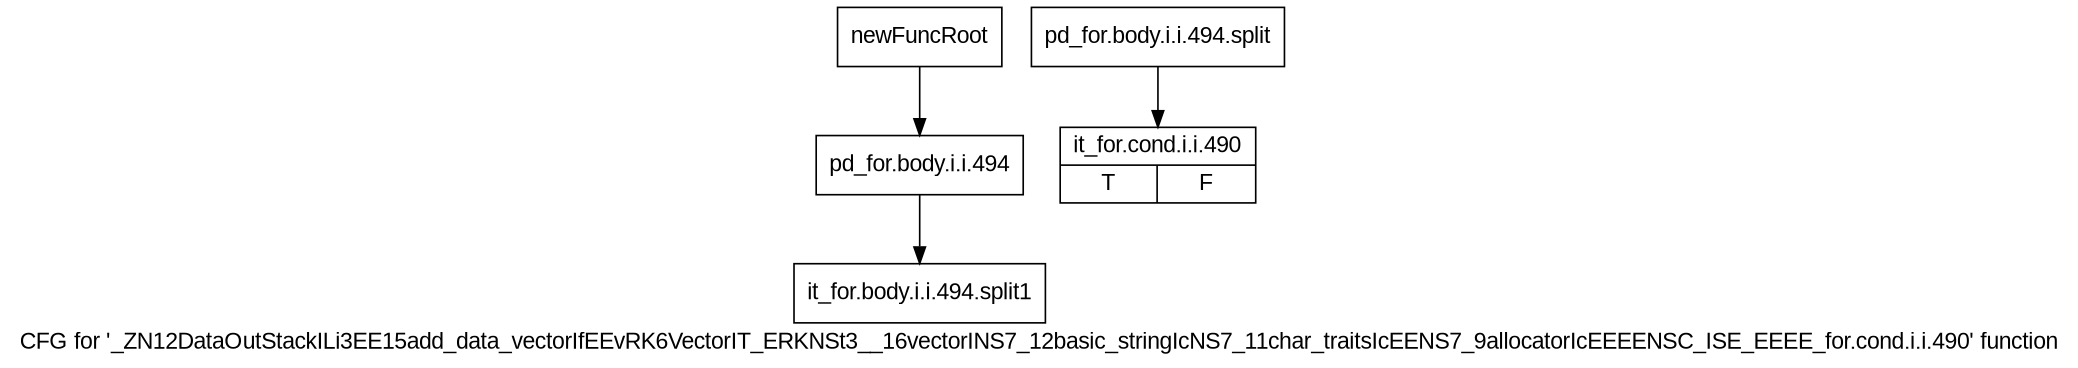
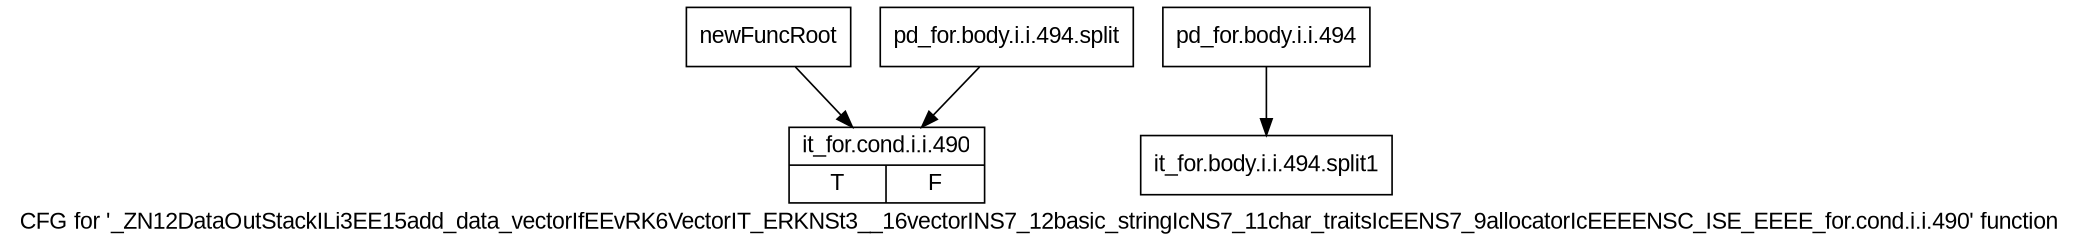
(920, 93) -> (818, 91)
